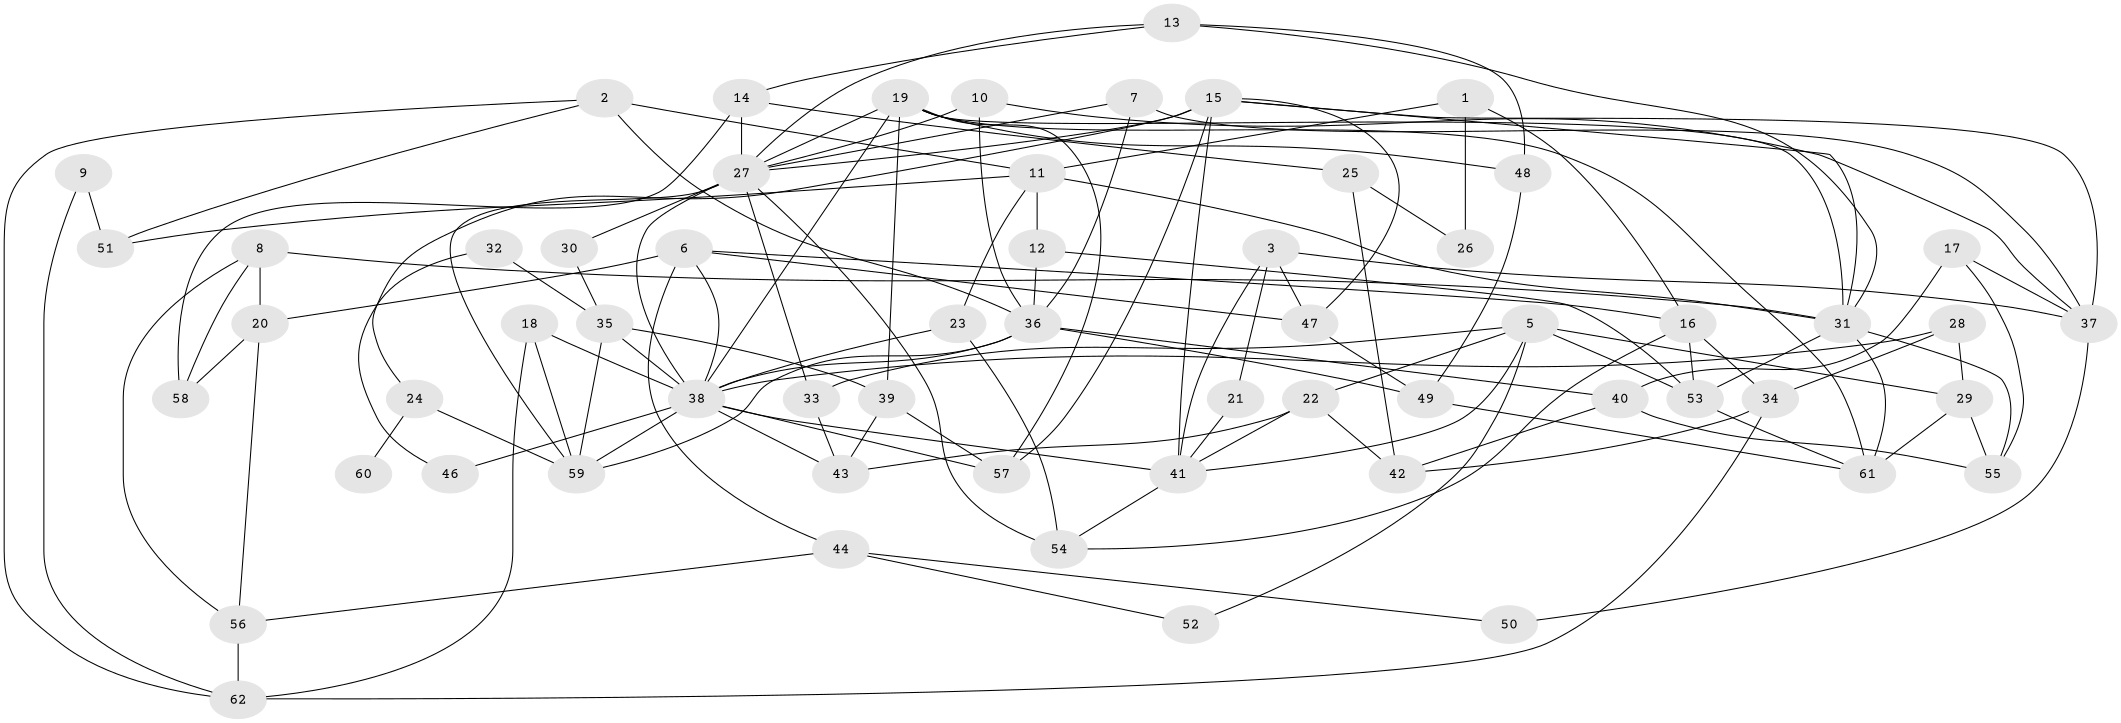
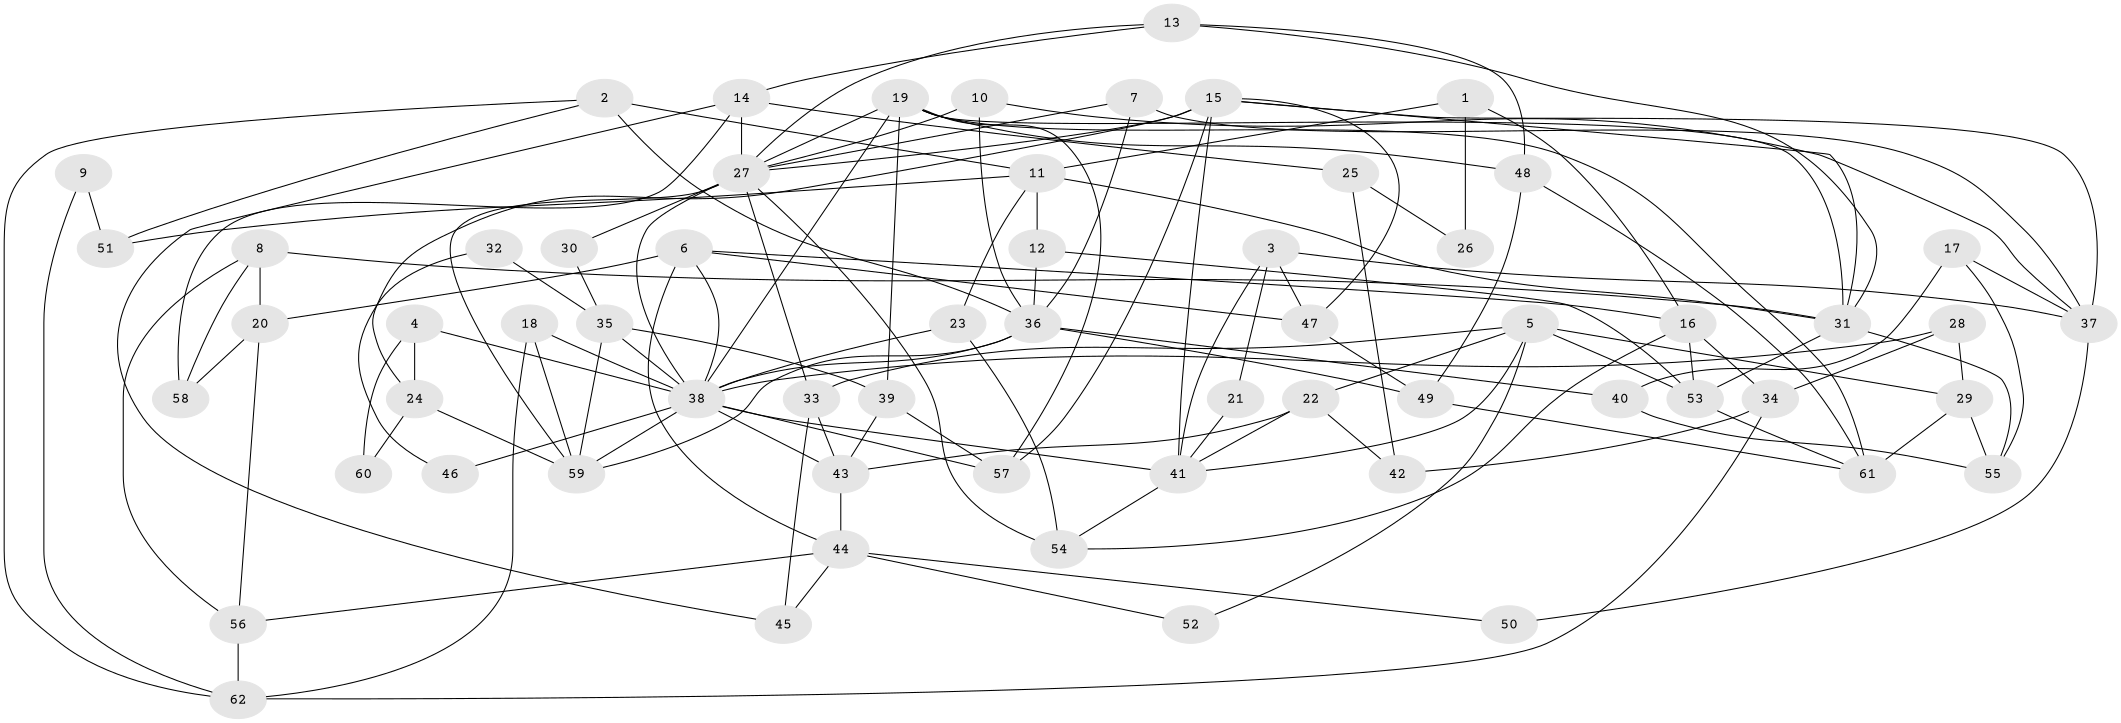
none -> (415, 324)
(1885, 395) -> (1711, 294)
(1504, 438) -> none
none -> (841, 512)
none -> (783, 625)
